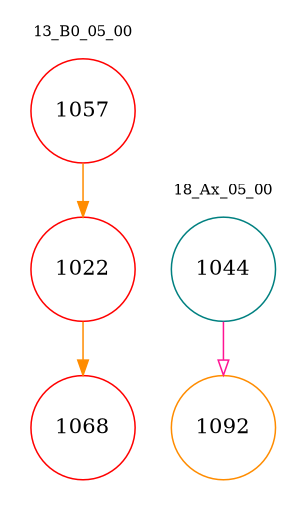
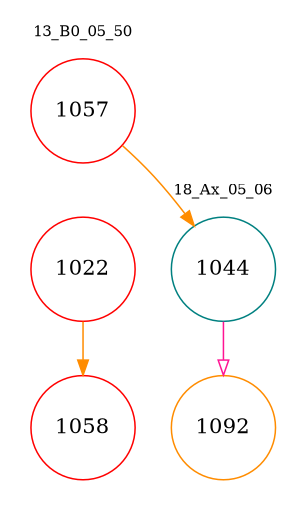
(83, 32) -> (83, 32)
(83, 182) -> (171, 196)
(223, 191) -> (223, 191)
(83, 428) -> (83, 428)
